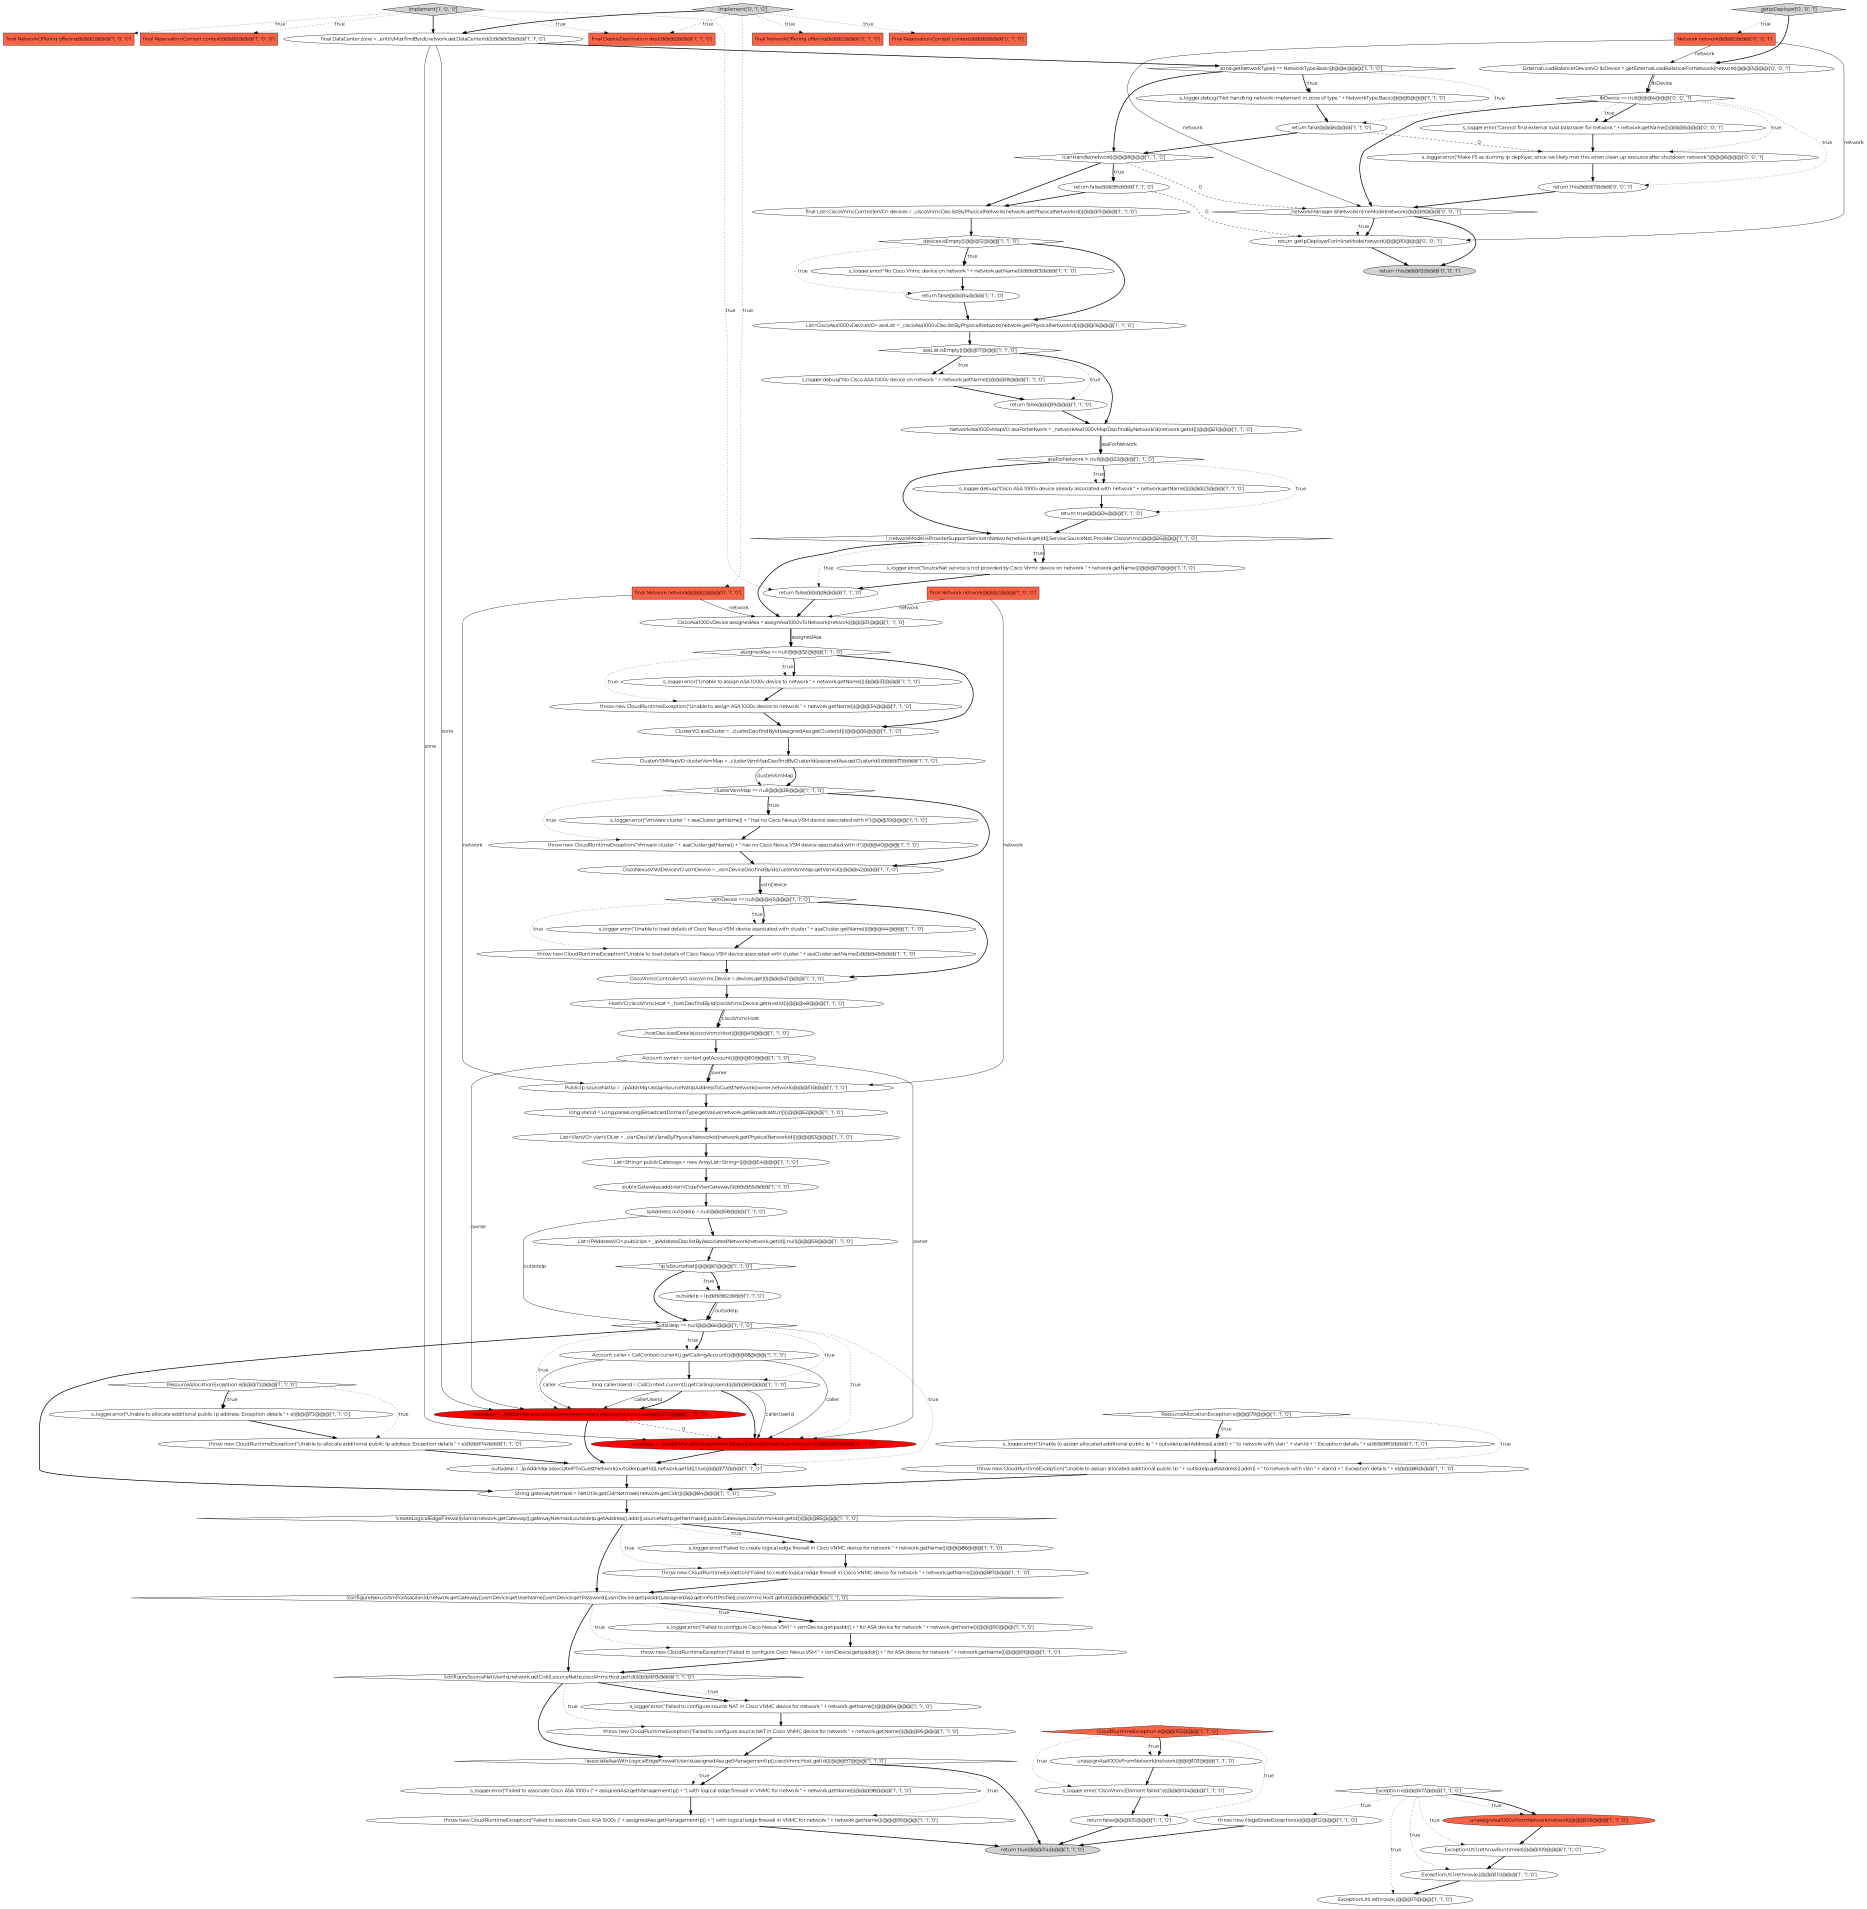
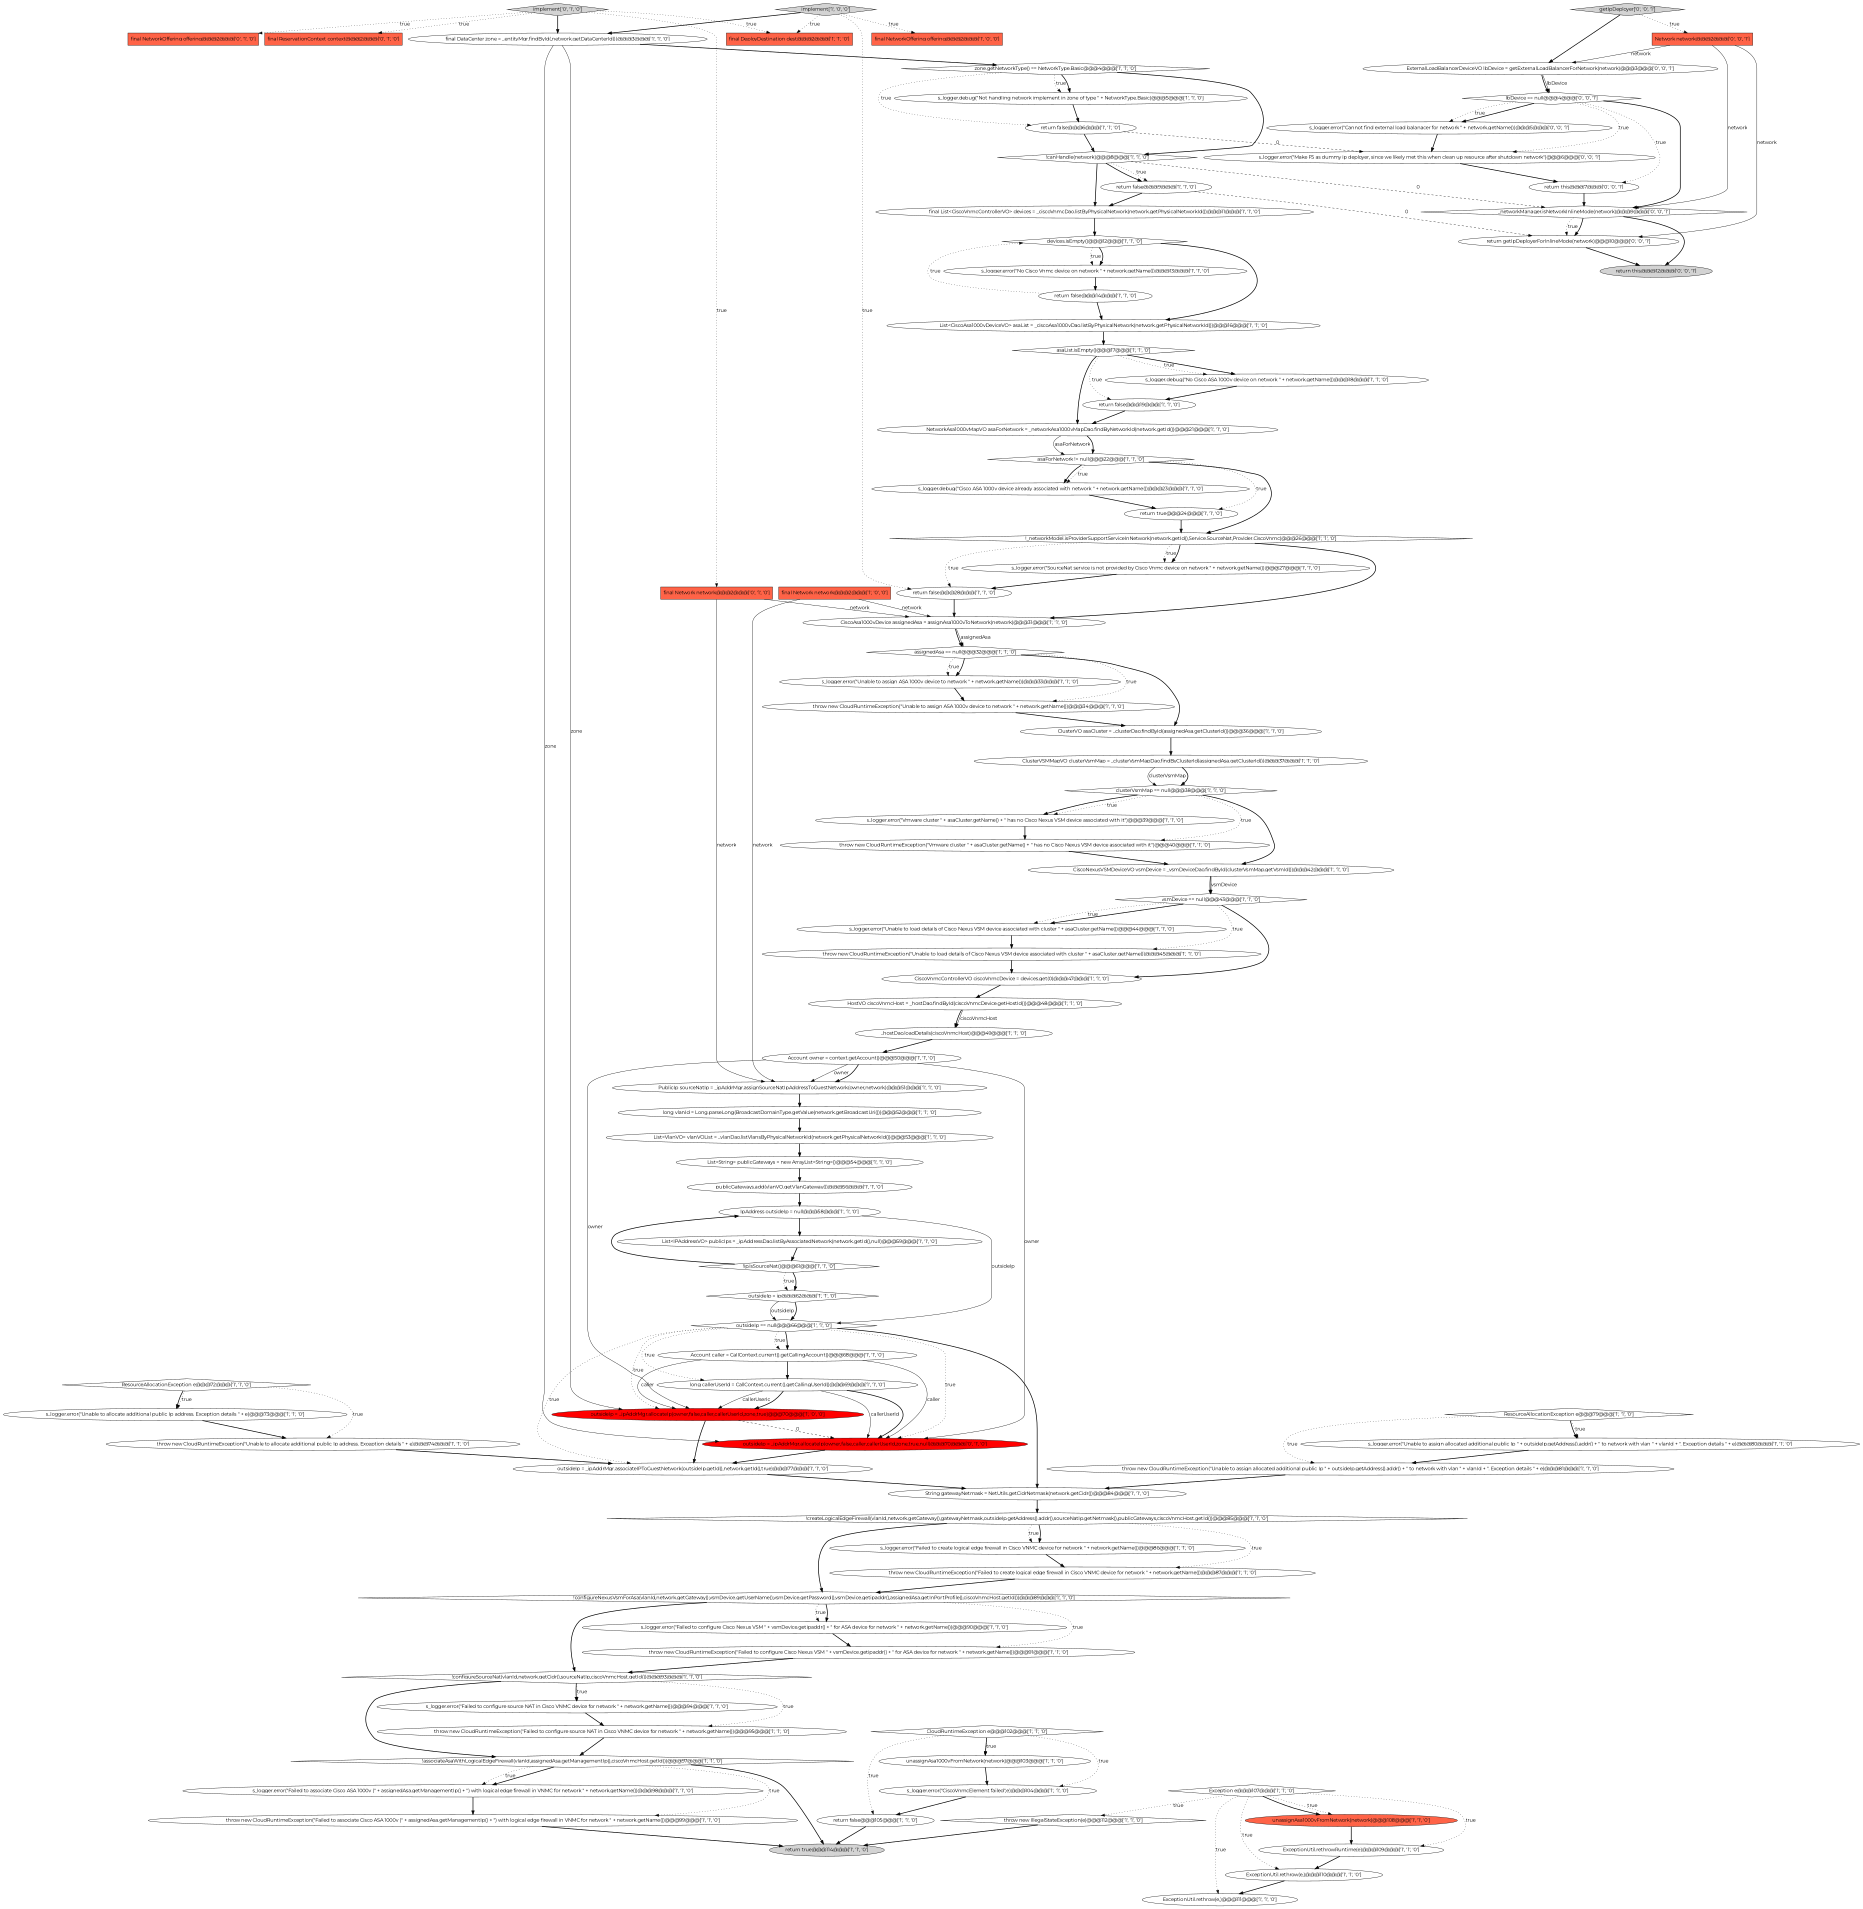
(209, 39) -> none
(800, 264) -> (934, 280)
(654, 1296) -> (612, 1241)
(720, 1296) -> (793, 1296)
(1158, 1732) -> (987, 1732)
(1288, 1820) -> (1073, 1820)
